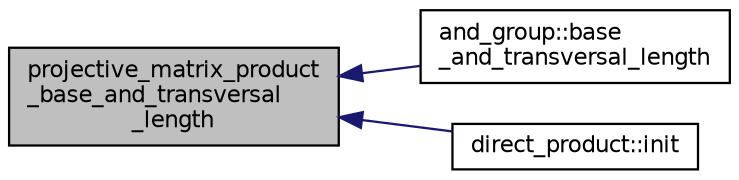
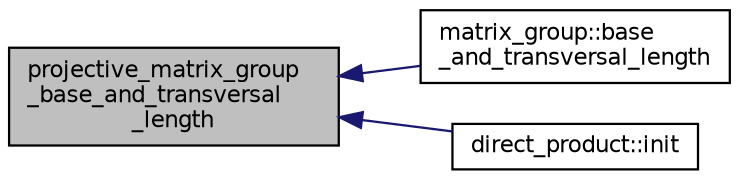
(575, 47) -> (575, 47)
(174, 97) -> (174, 97)
